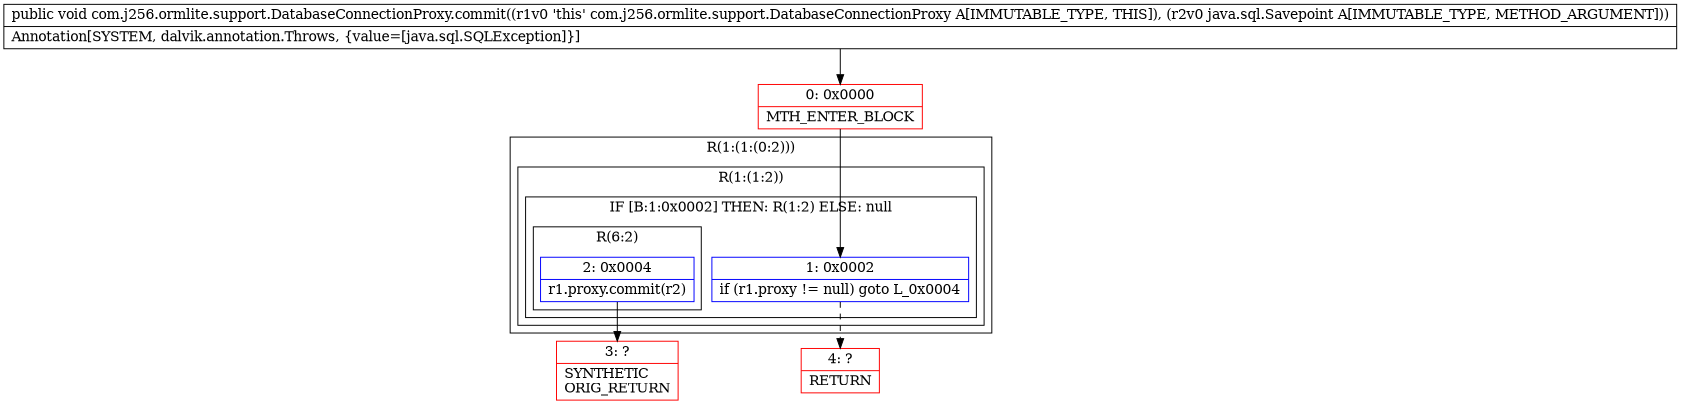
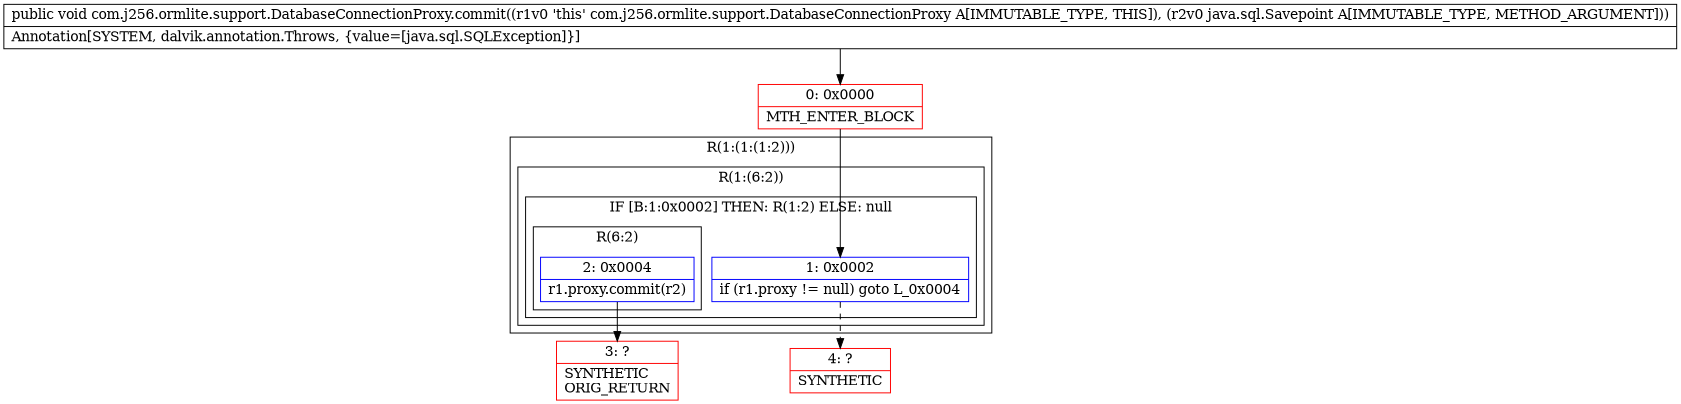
(751, 148) -> (751, 148)
(751, 178) -> (751, 178)
(840, 381) -> (840, 381)
